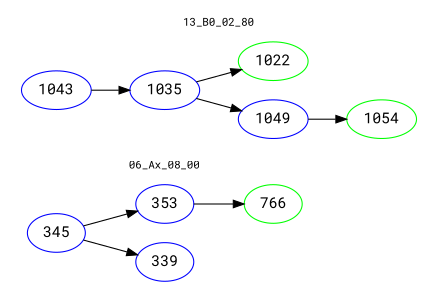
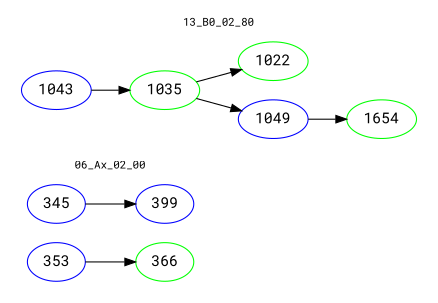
(165, 90) -> (165, 90)
(382, 119) -> (382, 119)
(165, 166) -> (111, 166)
(273, 204) -> (165, 262)
(105, 220) -> none
(165, 262) -> (165, 204)
